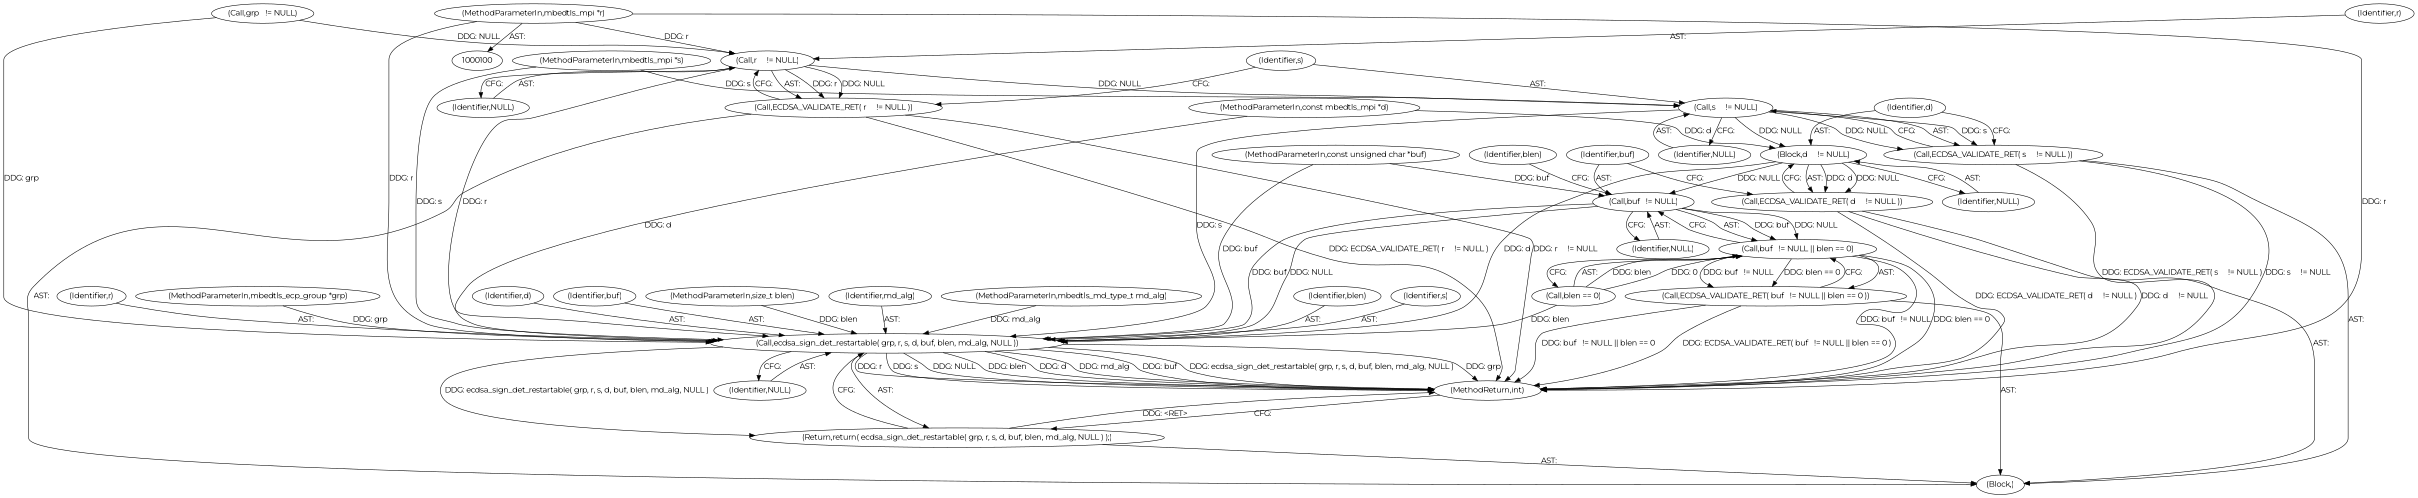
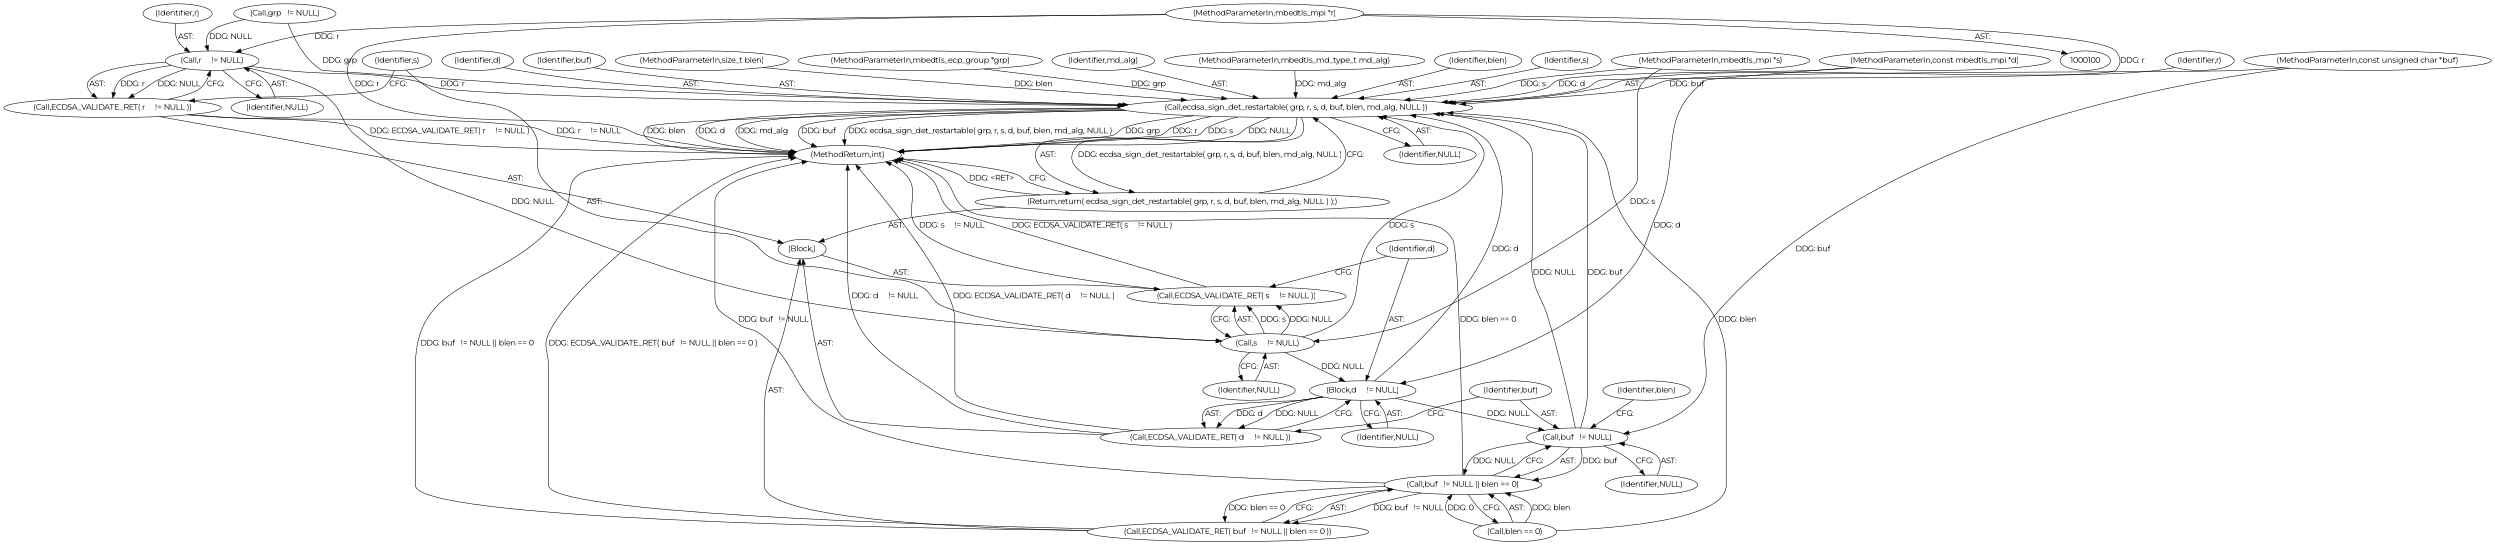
(2348, 369) -> (986, 286)
